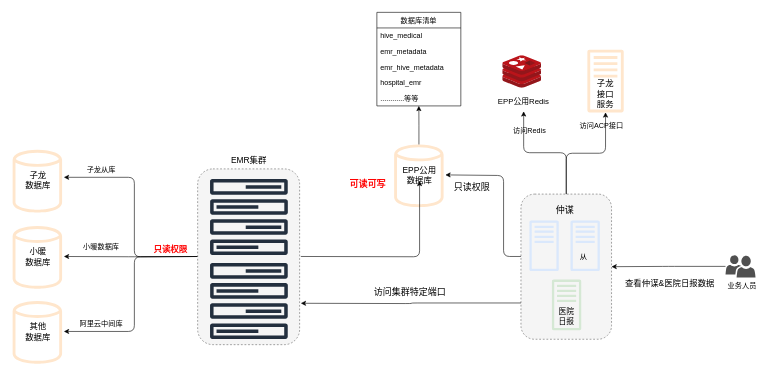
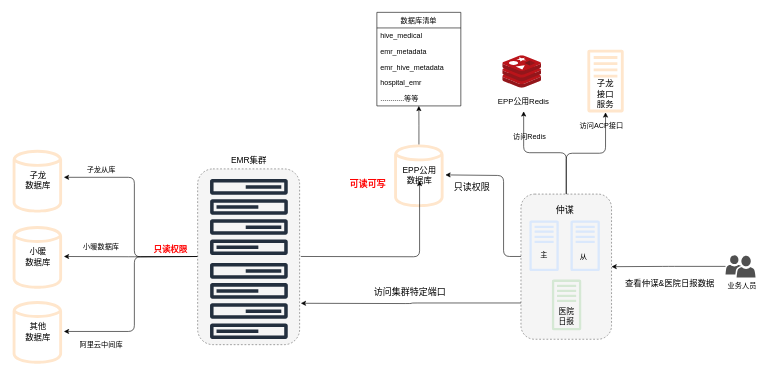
(530, 131) -> (530, 137)
none -> (544, 255)
(101, 324) -> (101, 345)
